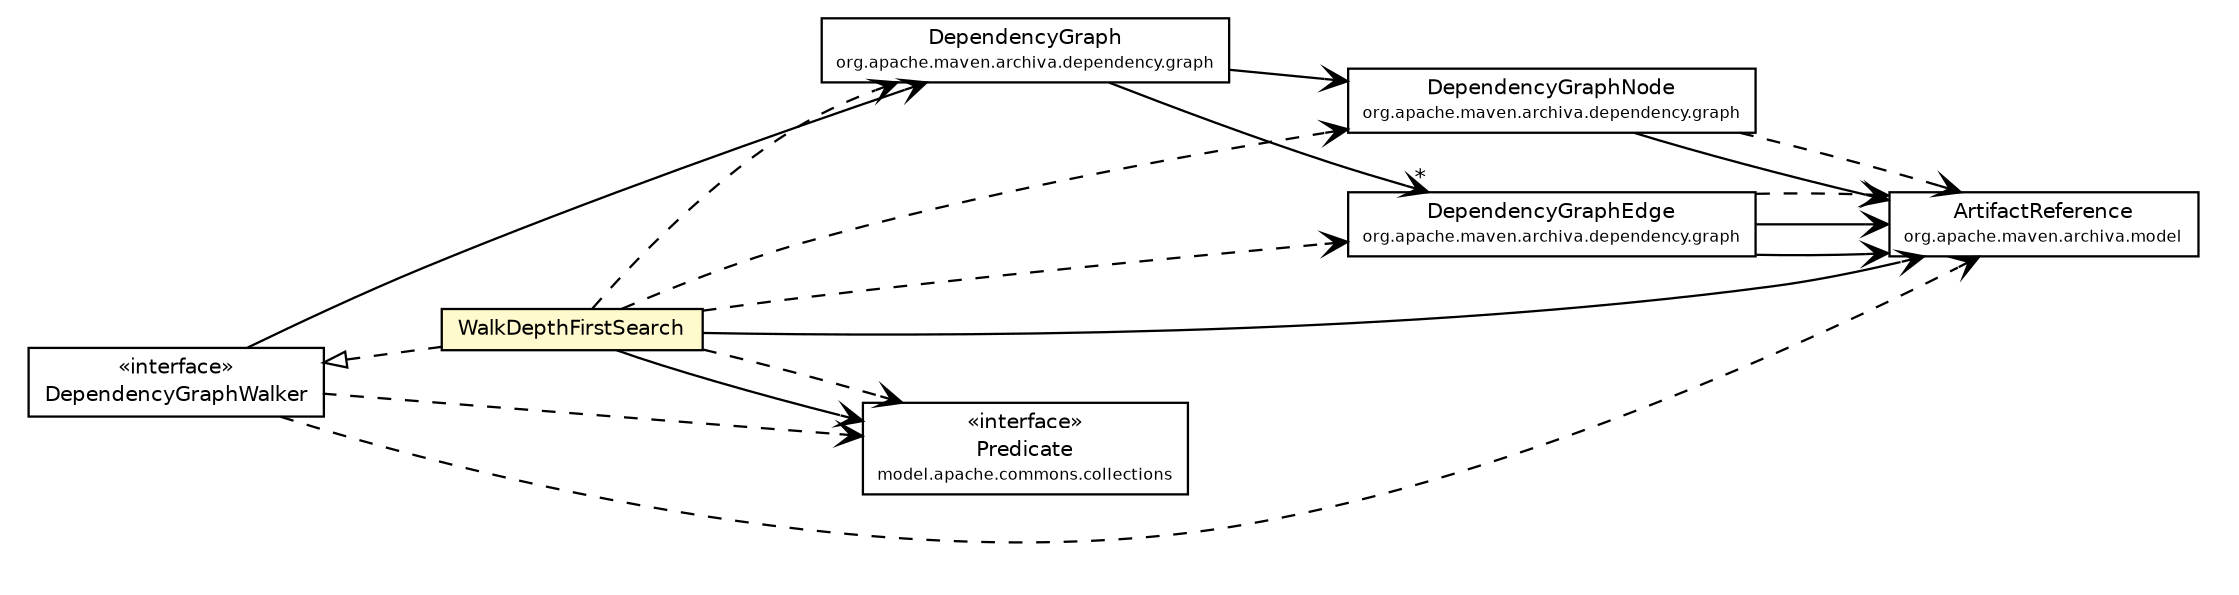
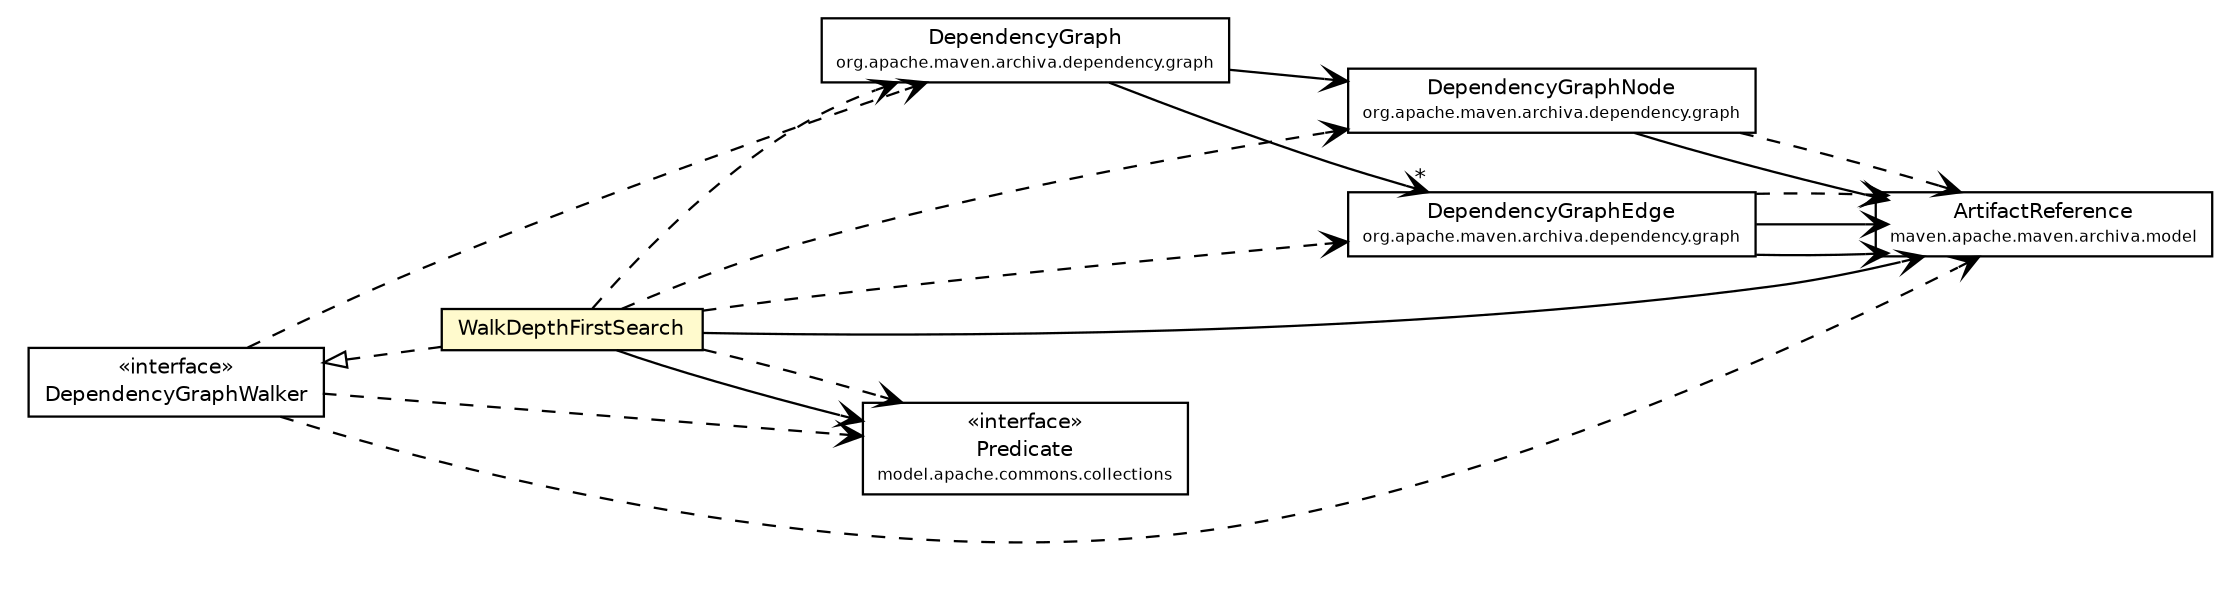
(572, 209) -> (572, 209)
(2044, 237) -> (2044, 237)
